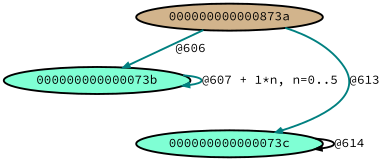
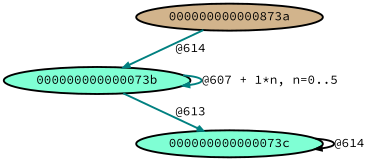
(191, 49) -> (191, 49)
(349, 81) -> (160, 111)
